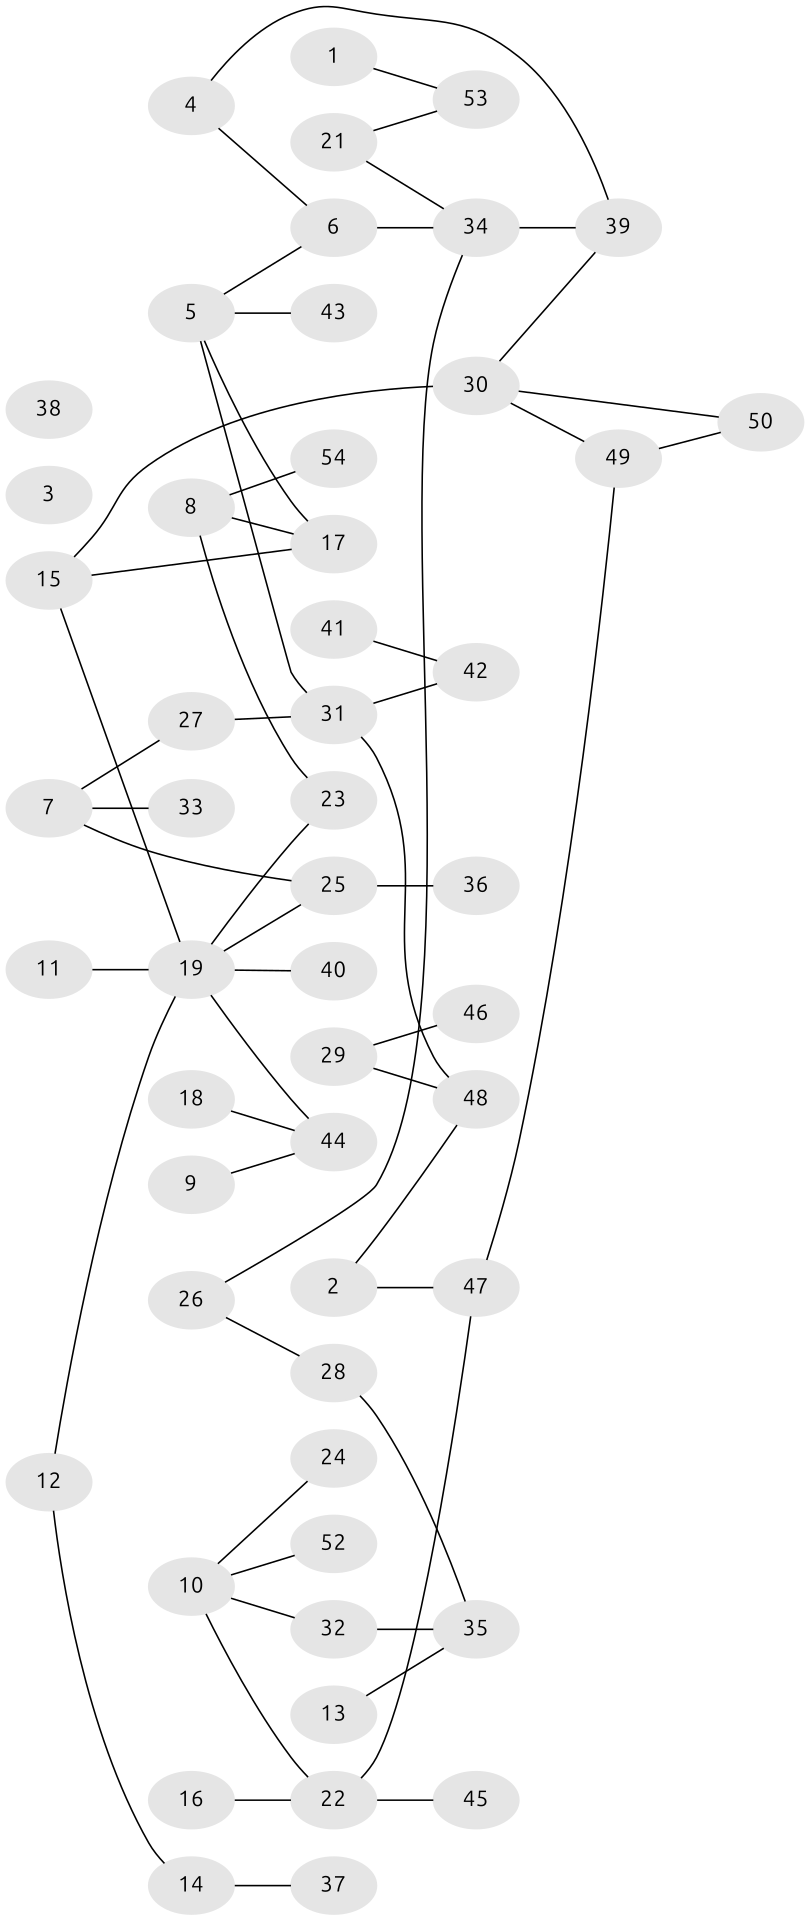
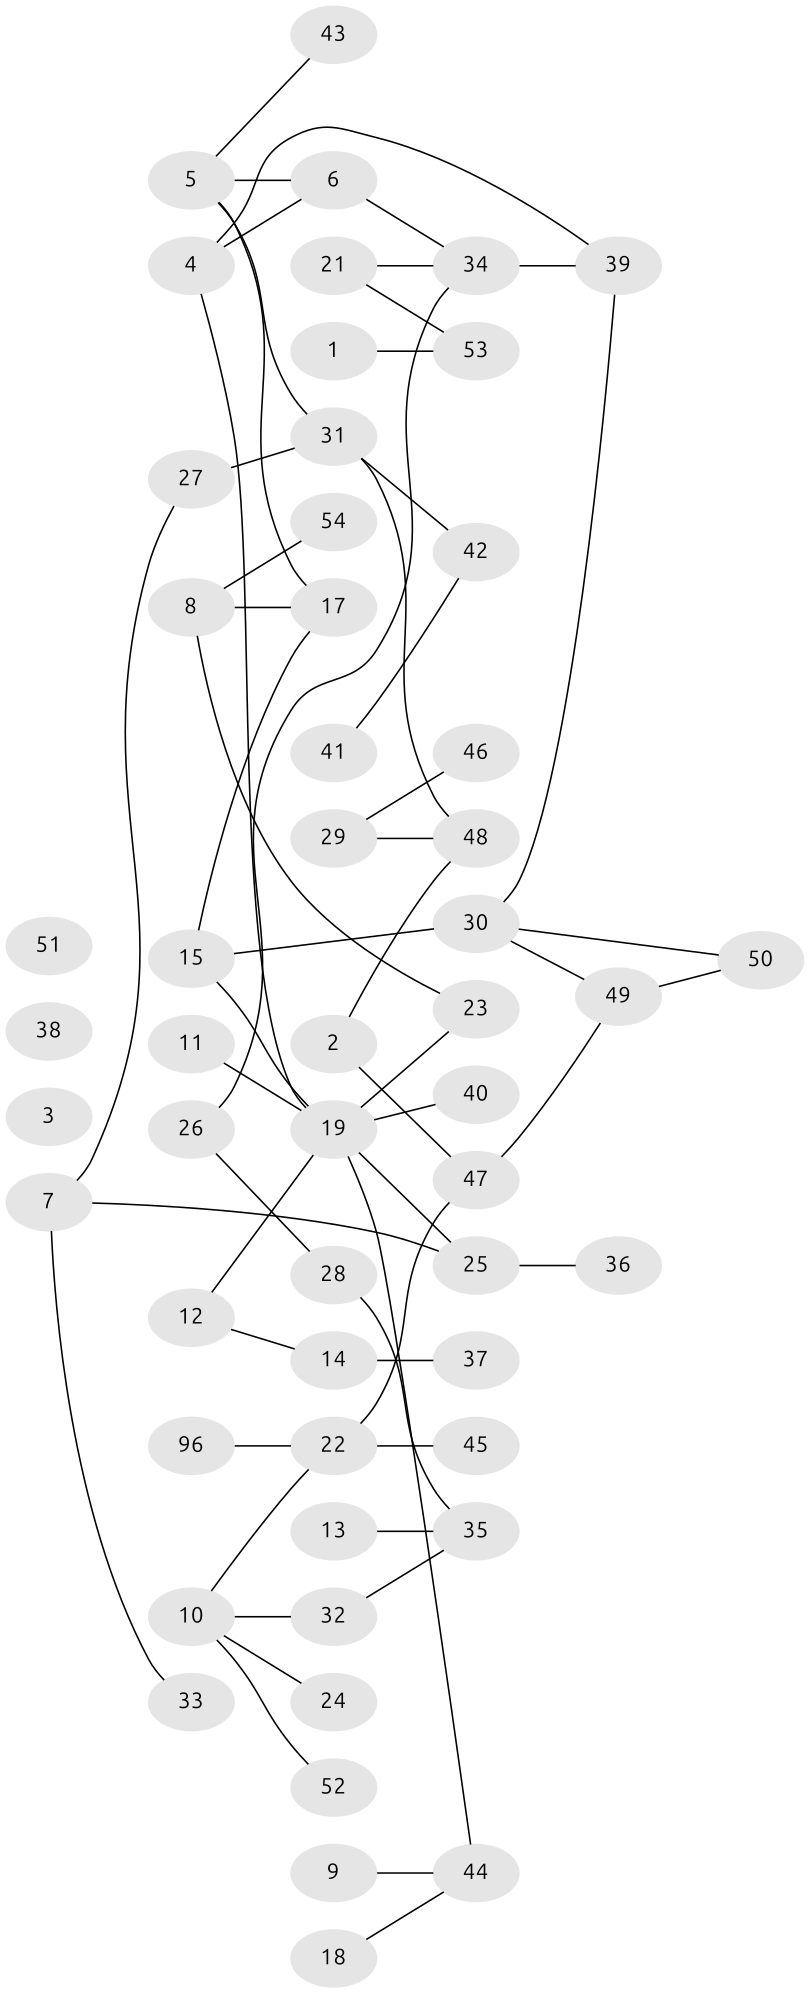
none -> (247, 703)
none -> (49, 946)
(191, 1800) -> (191, 1446)
